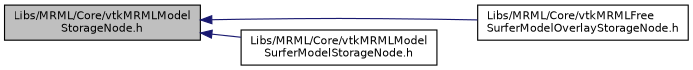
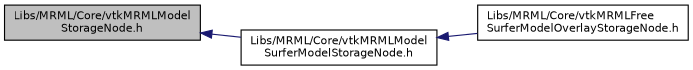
(345, 18) -> (463, 35)
